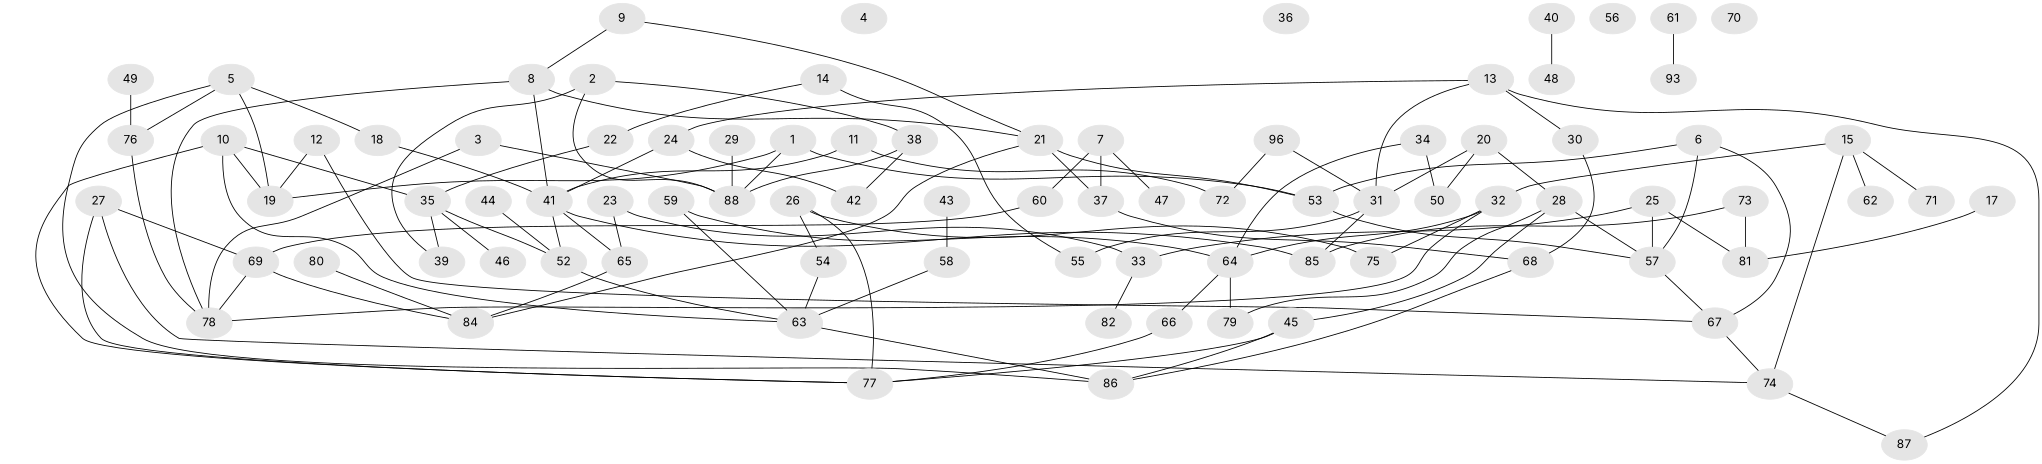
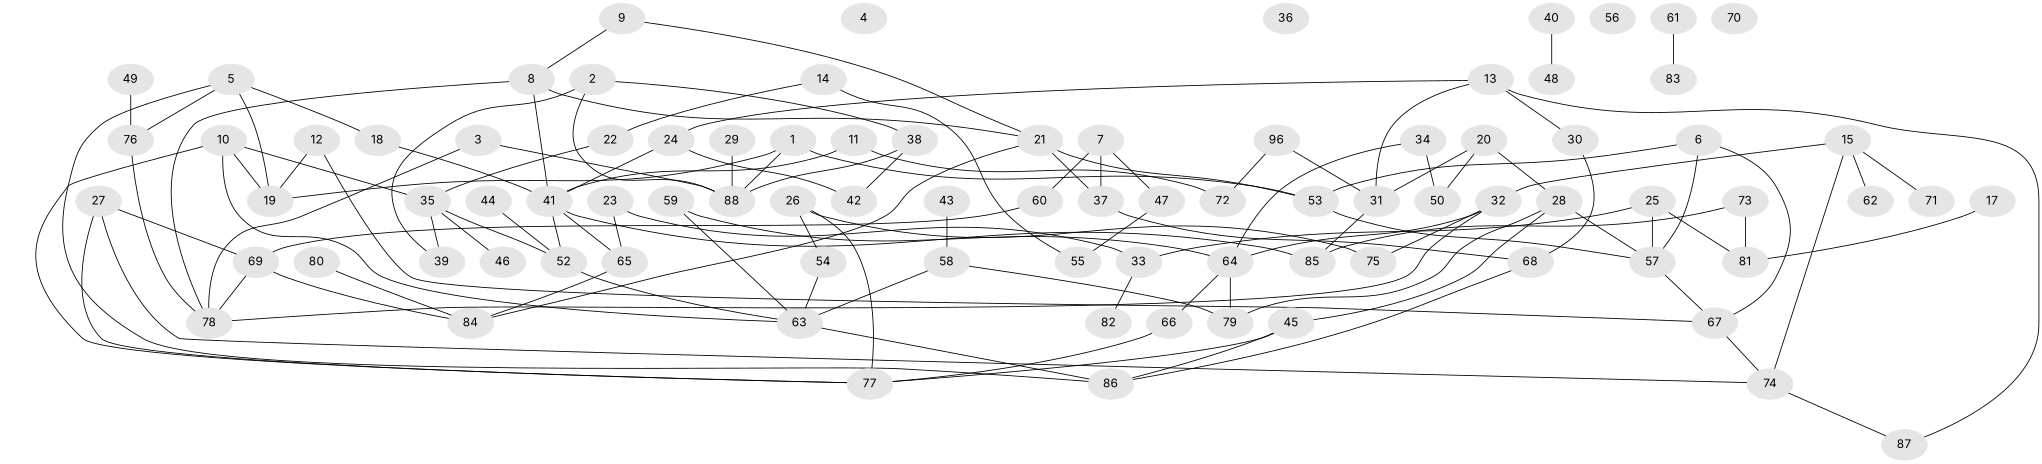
(1673, 80) -> (1673, 80)
(1288, 229) -> (1133, 222)
none -> (1092, 285)
